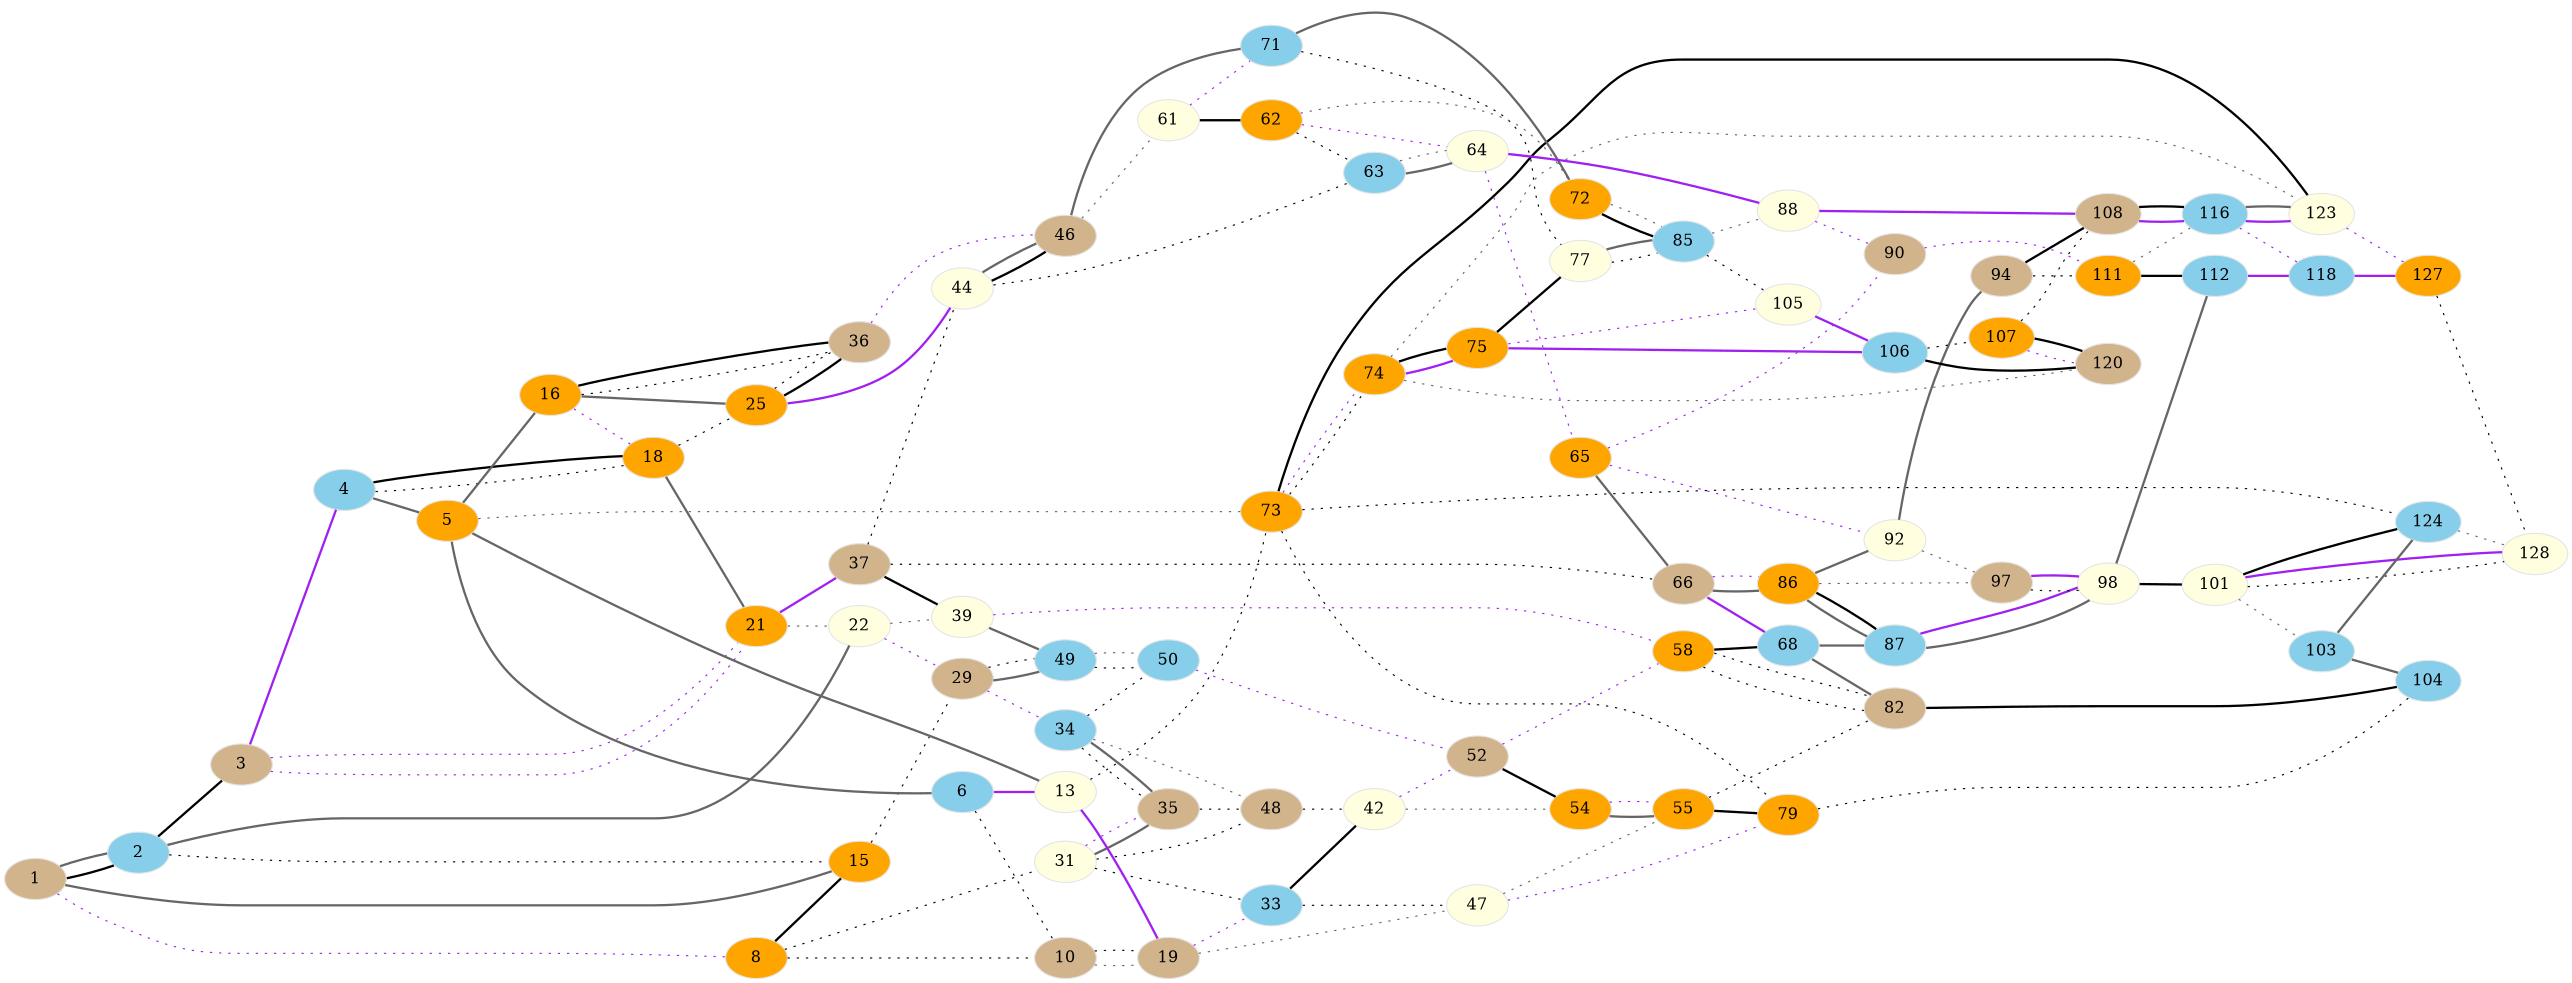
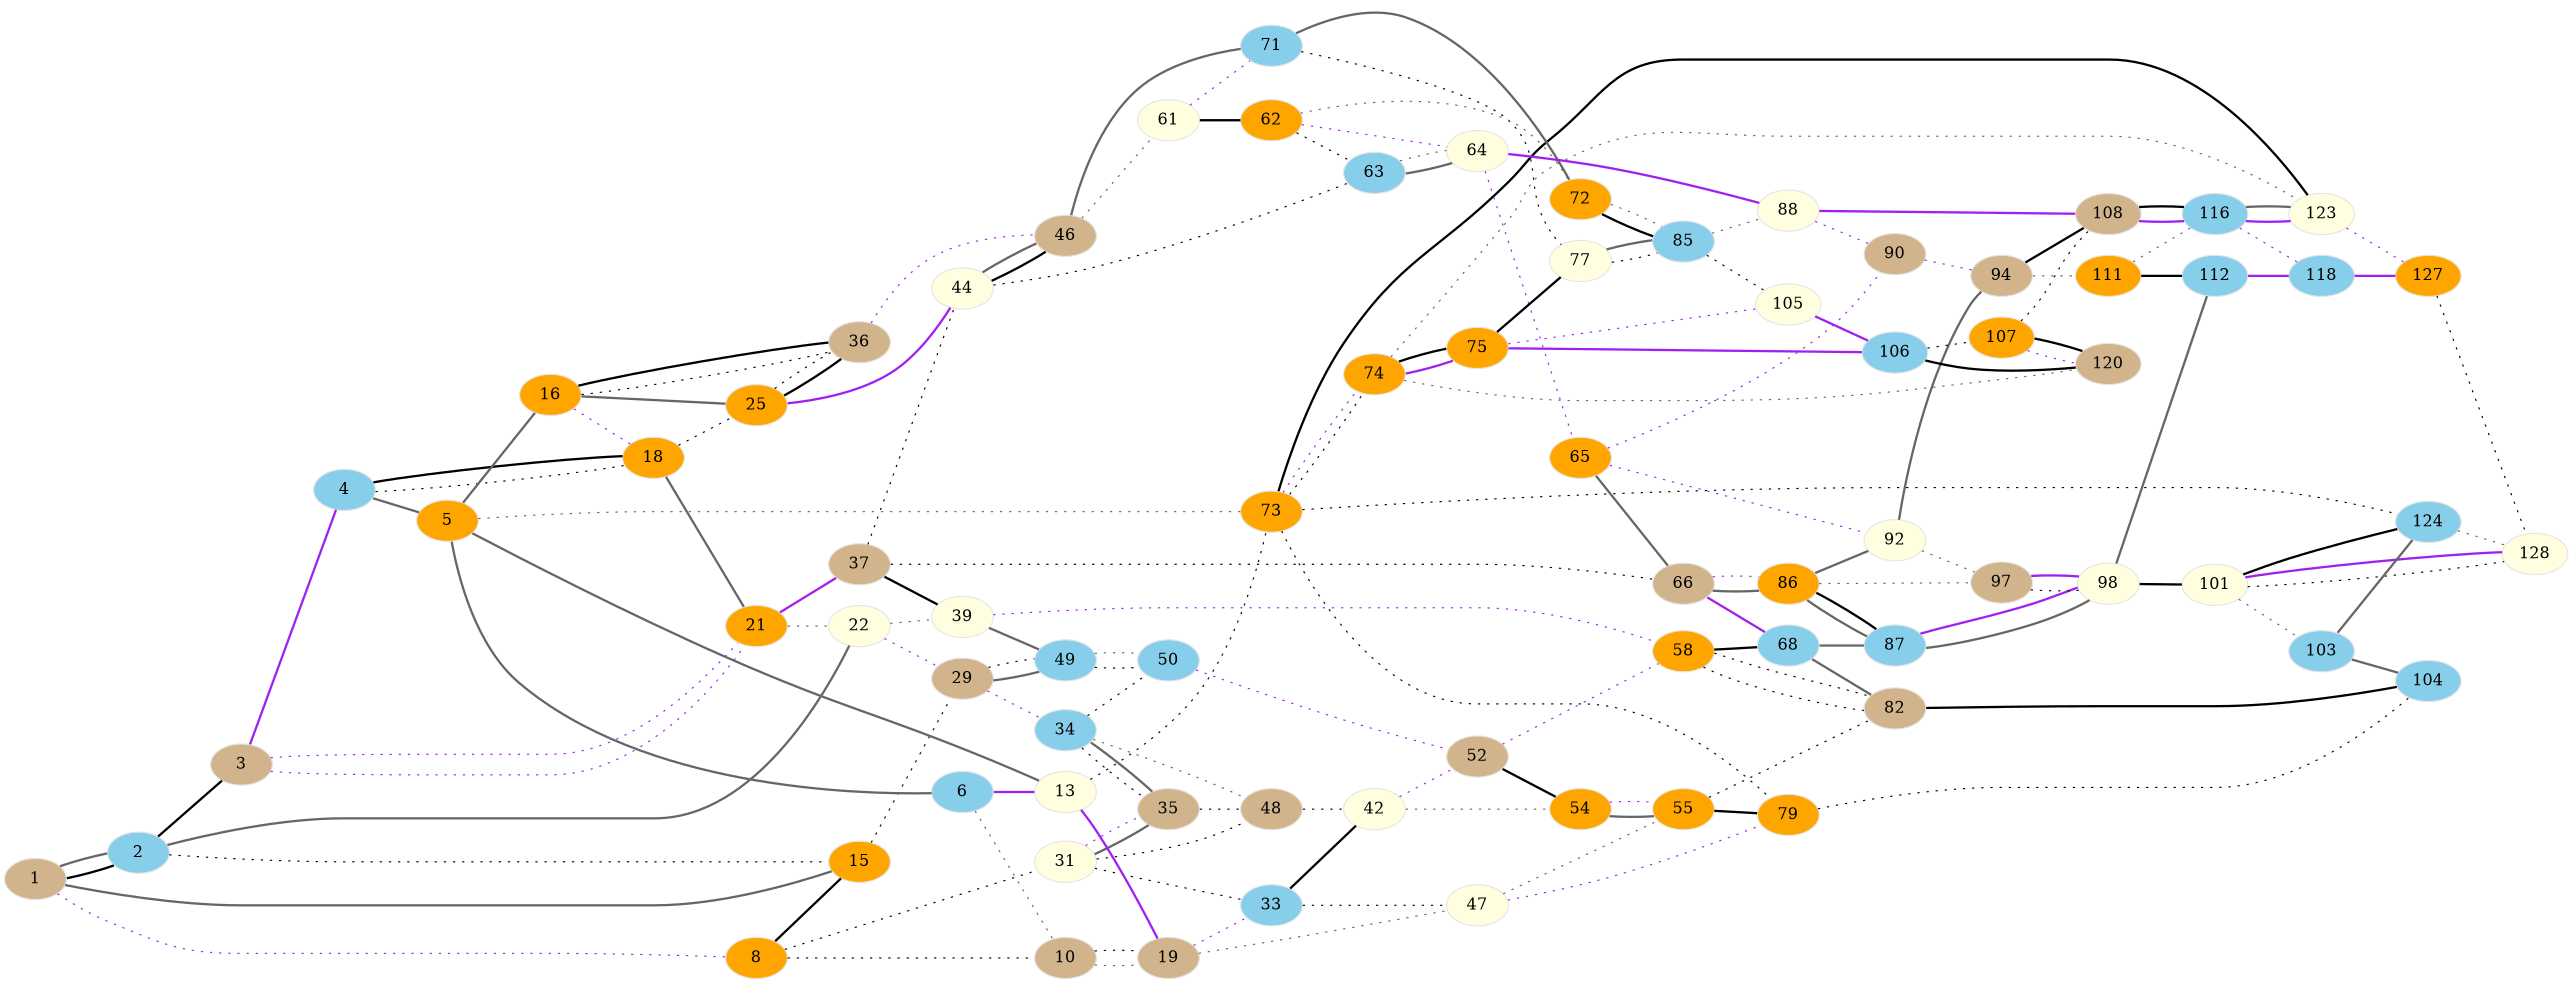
(2005, 241) -> (1948, 265)
(2047, 276) -> (2047, 276)
(1010, 868) -> (1010, 868)
